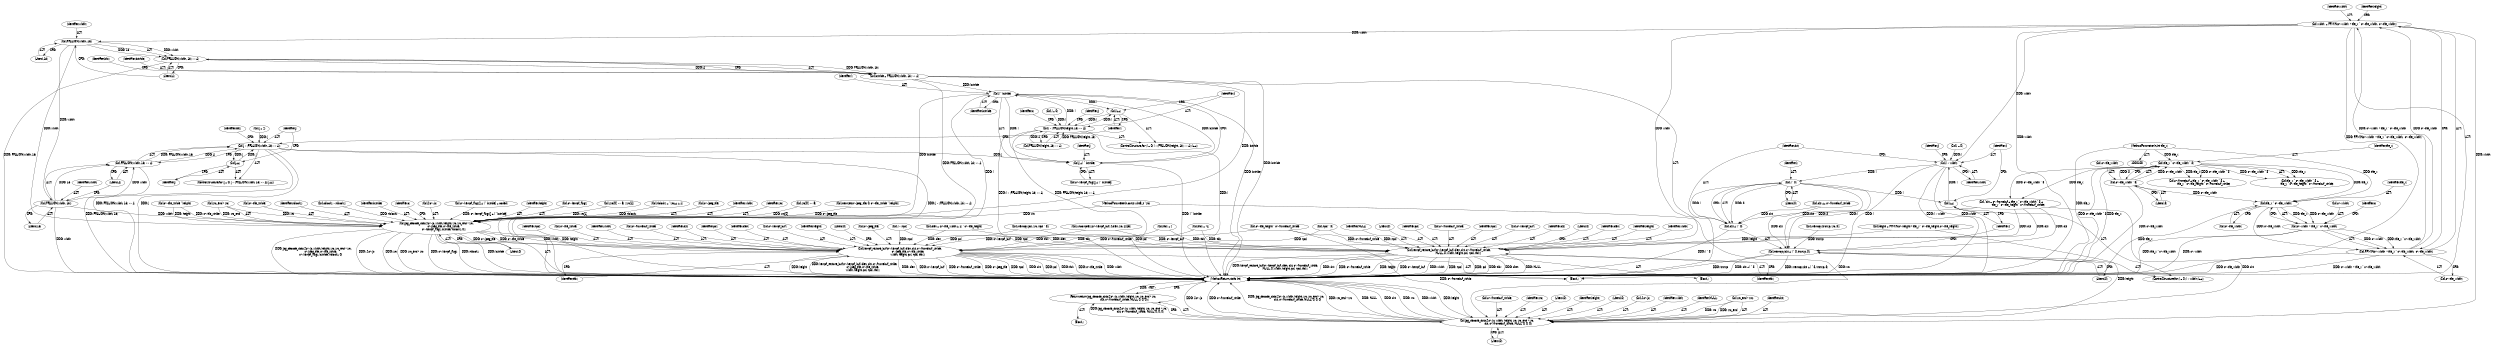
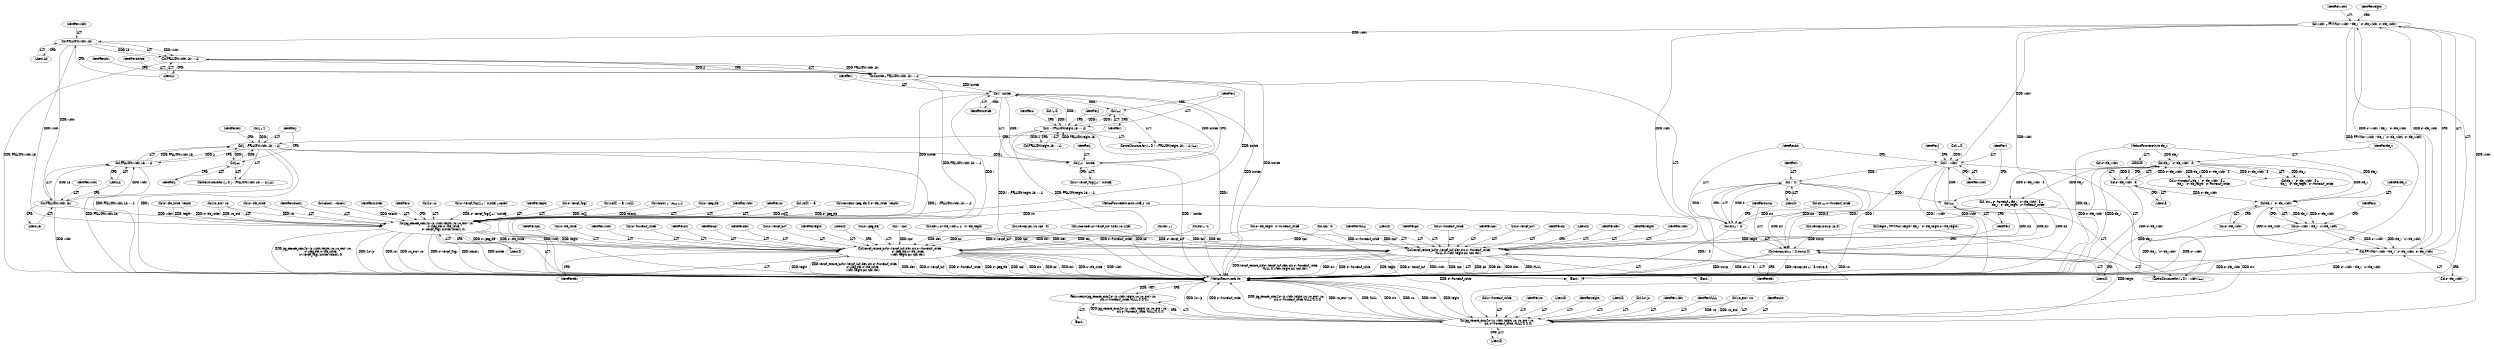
none -> (2112, 196)
none -> (1762, 204)
(2340, 204) -> none
